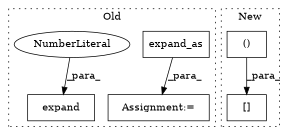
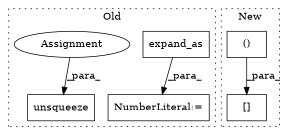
(72, 44) -> (72, 44)
(61, 108) -> (61, 108)
(159, 108) -> (159, 108)
